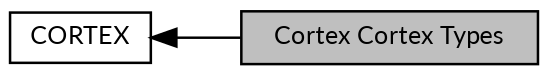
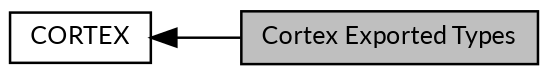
(390, 38) -> (390, 38)
